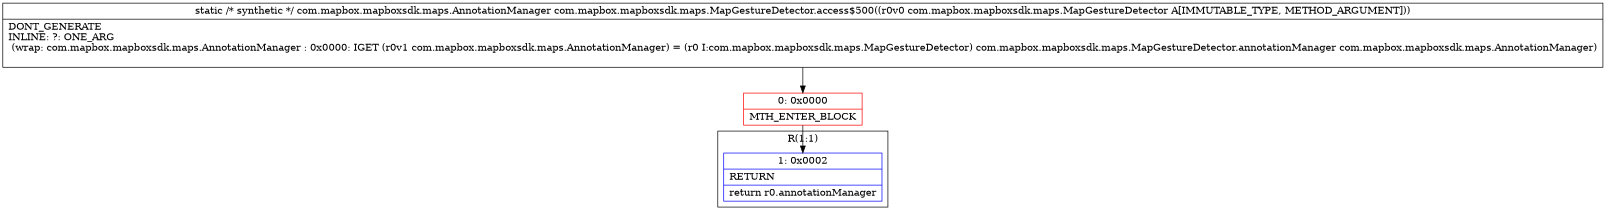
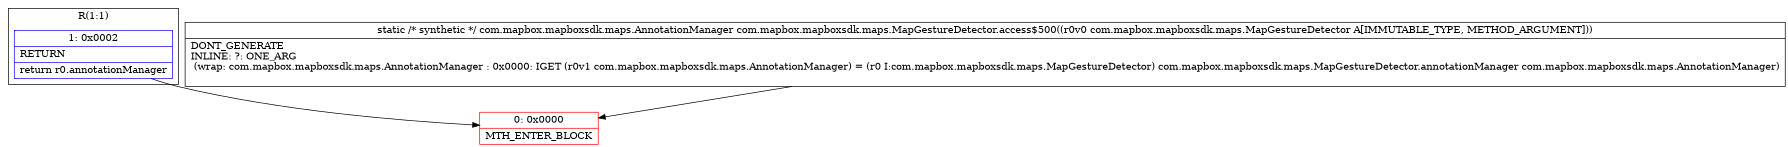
(803, 136) -> (310, 110)
